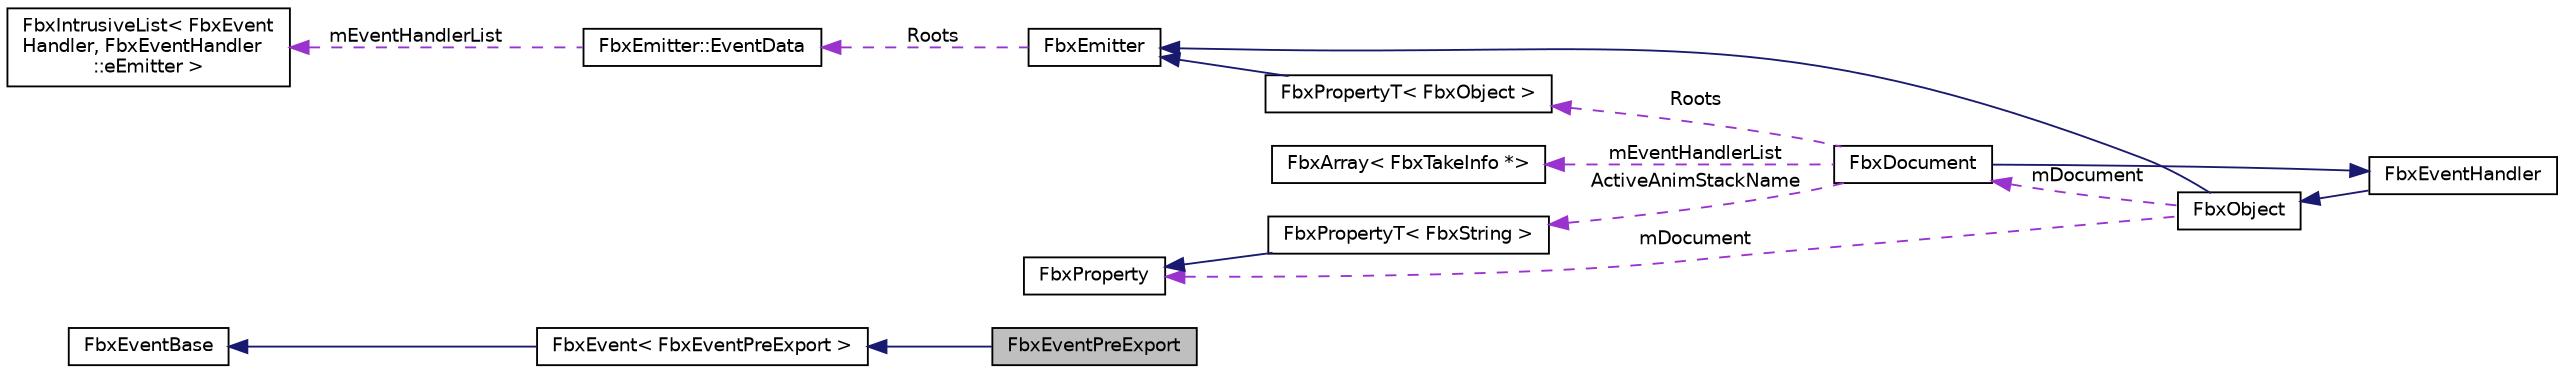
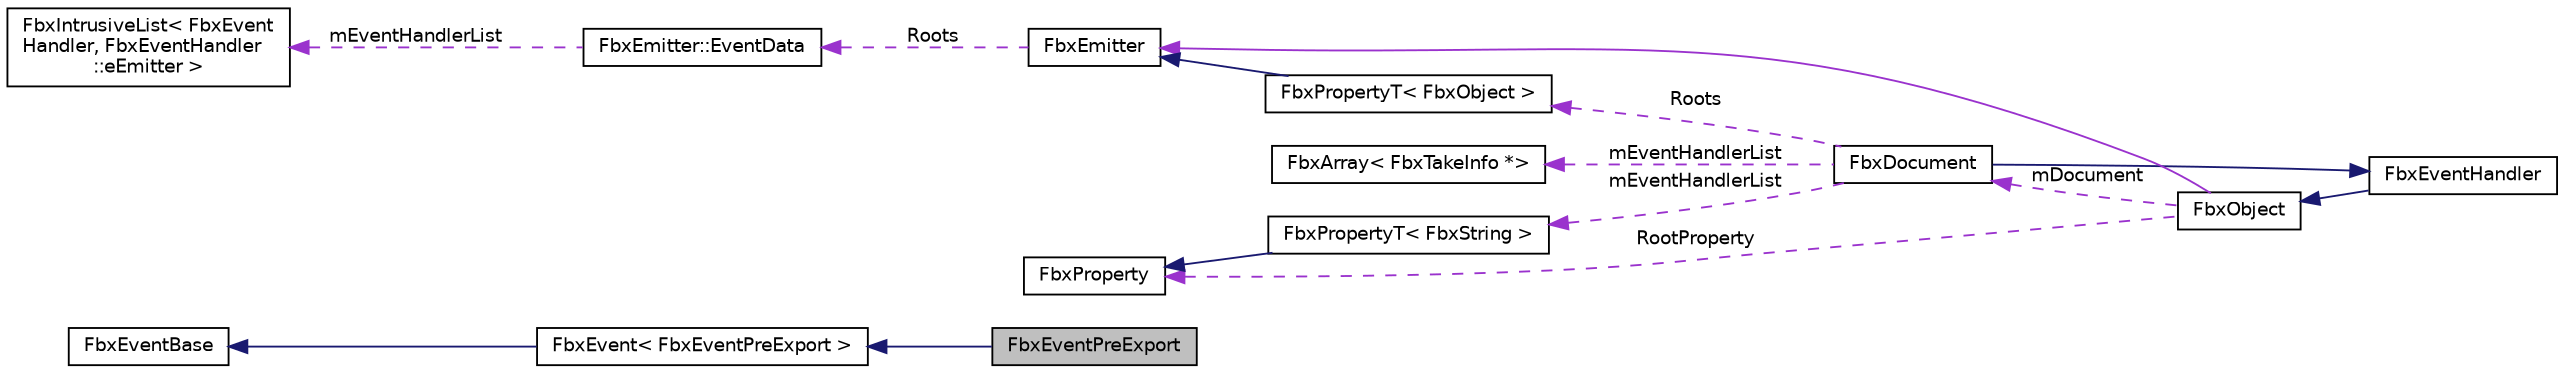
(1707, 54) -> (1707, 54)
(1693, 182) -> (1693, 182)
(1693, 240) -> (1693, 240)
